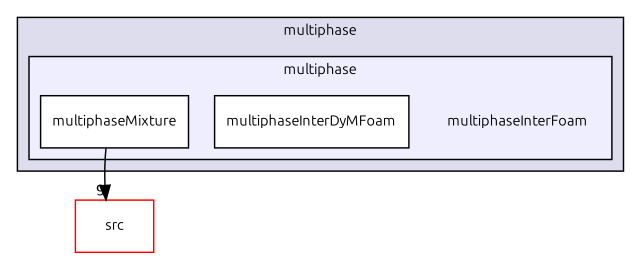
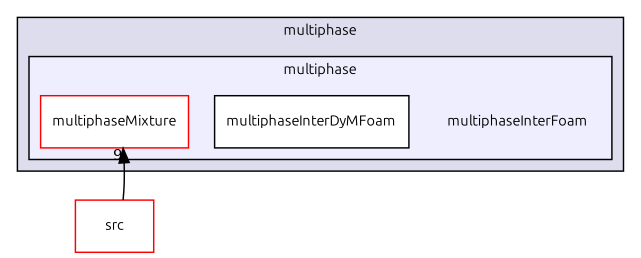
(115, 122) -> (115, 122)
(105, 167) -> (124, 181)
